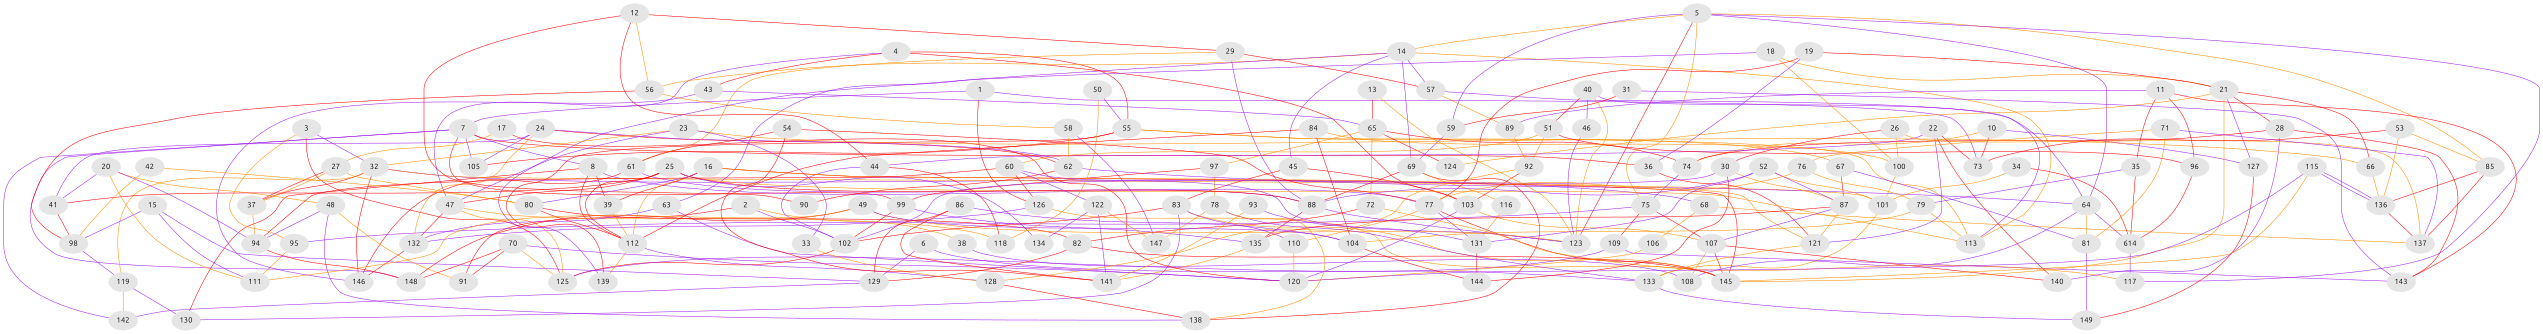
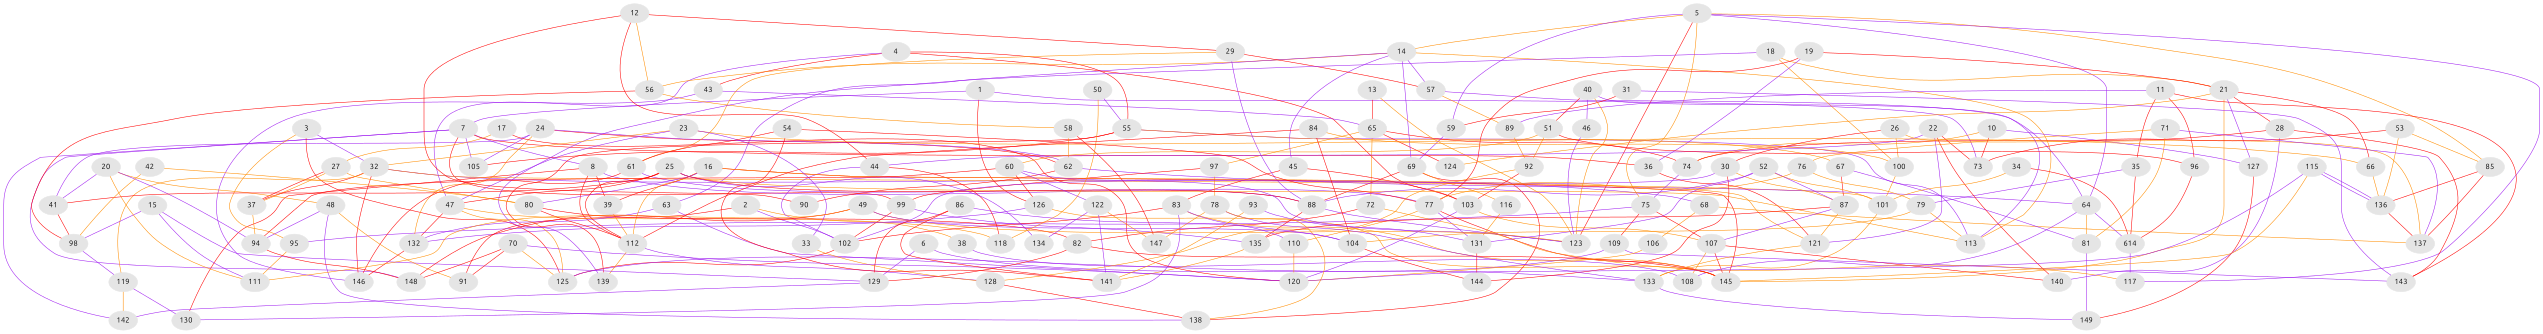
(1571, 140) -> (1571, 140)
(1126, 185) -> (1126, 185)
